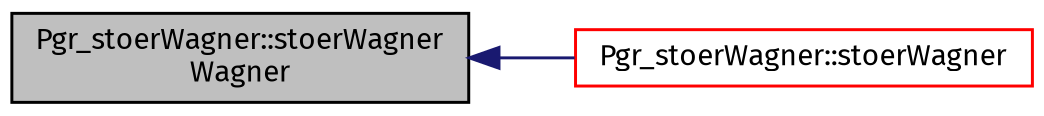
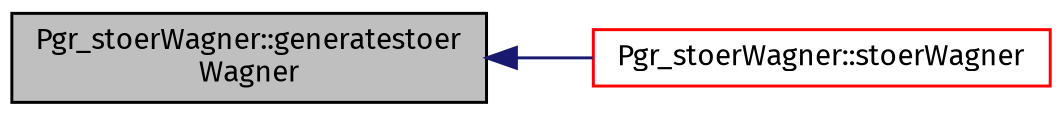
(240, 58) -> (249, 58)
